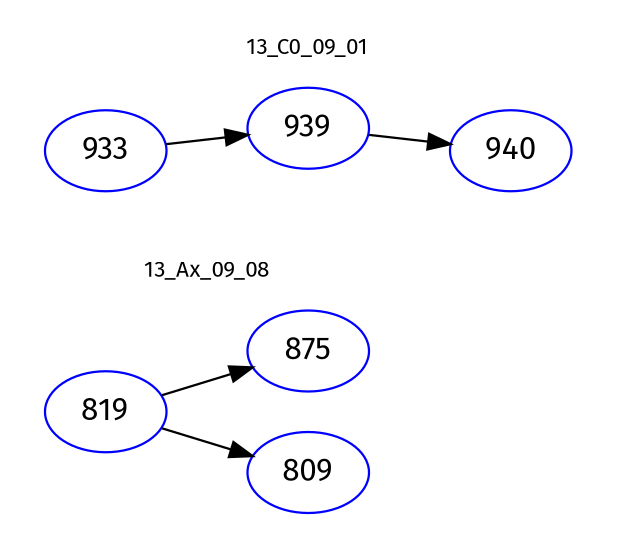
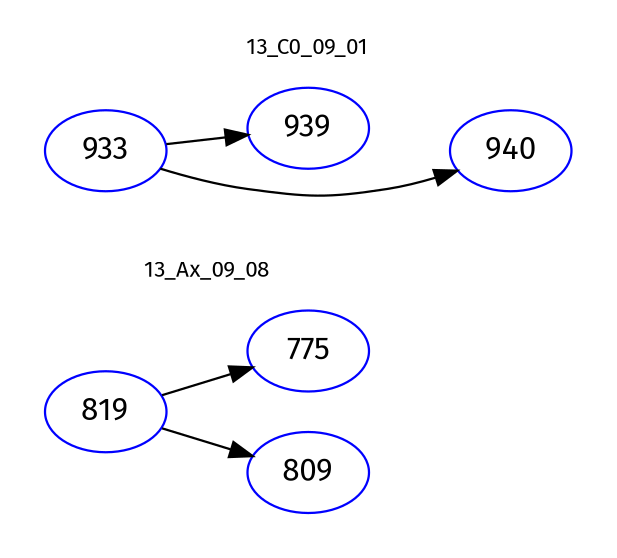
(398, 138) -> (297, 195)
(308, 351) -> (308, 351)
